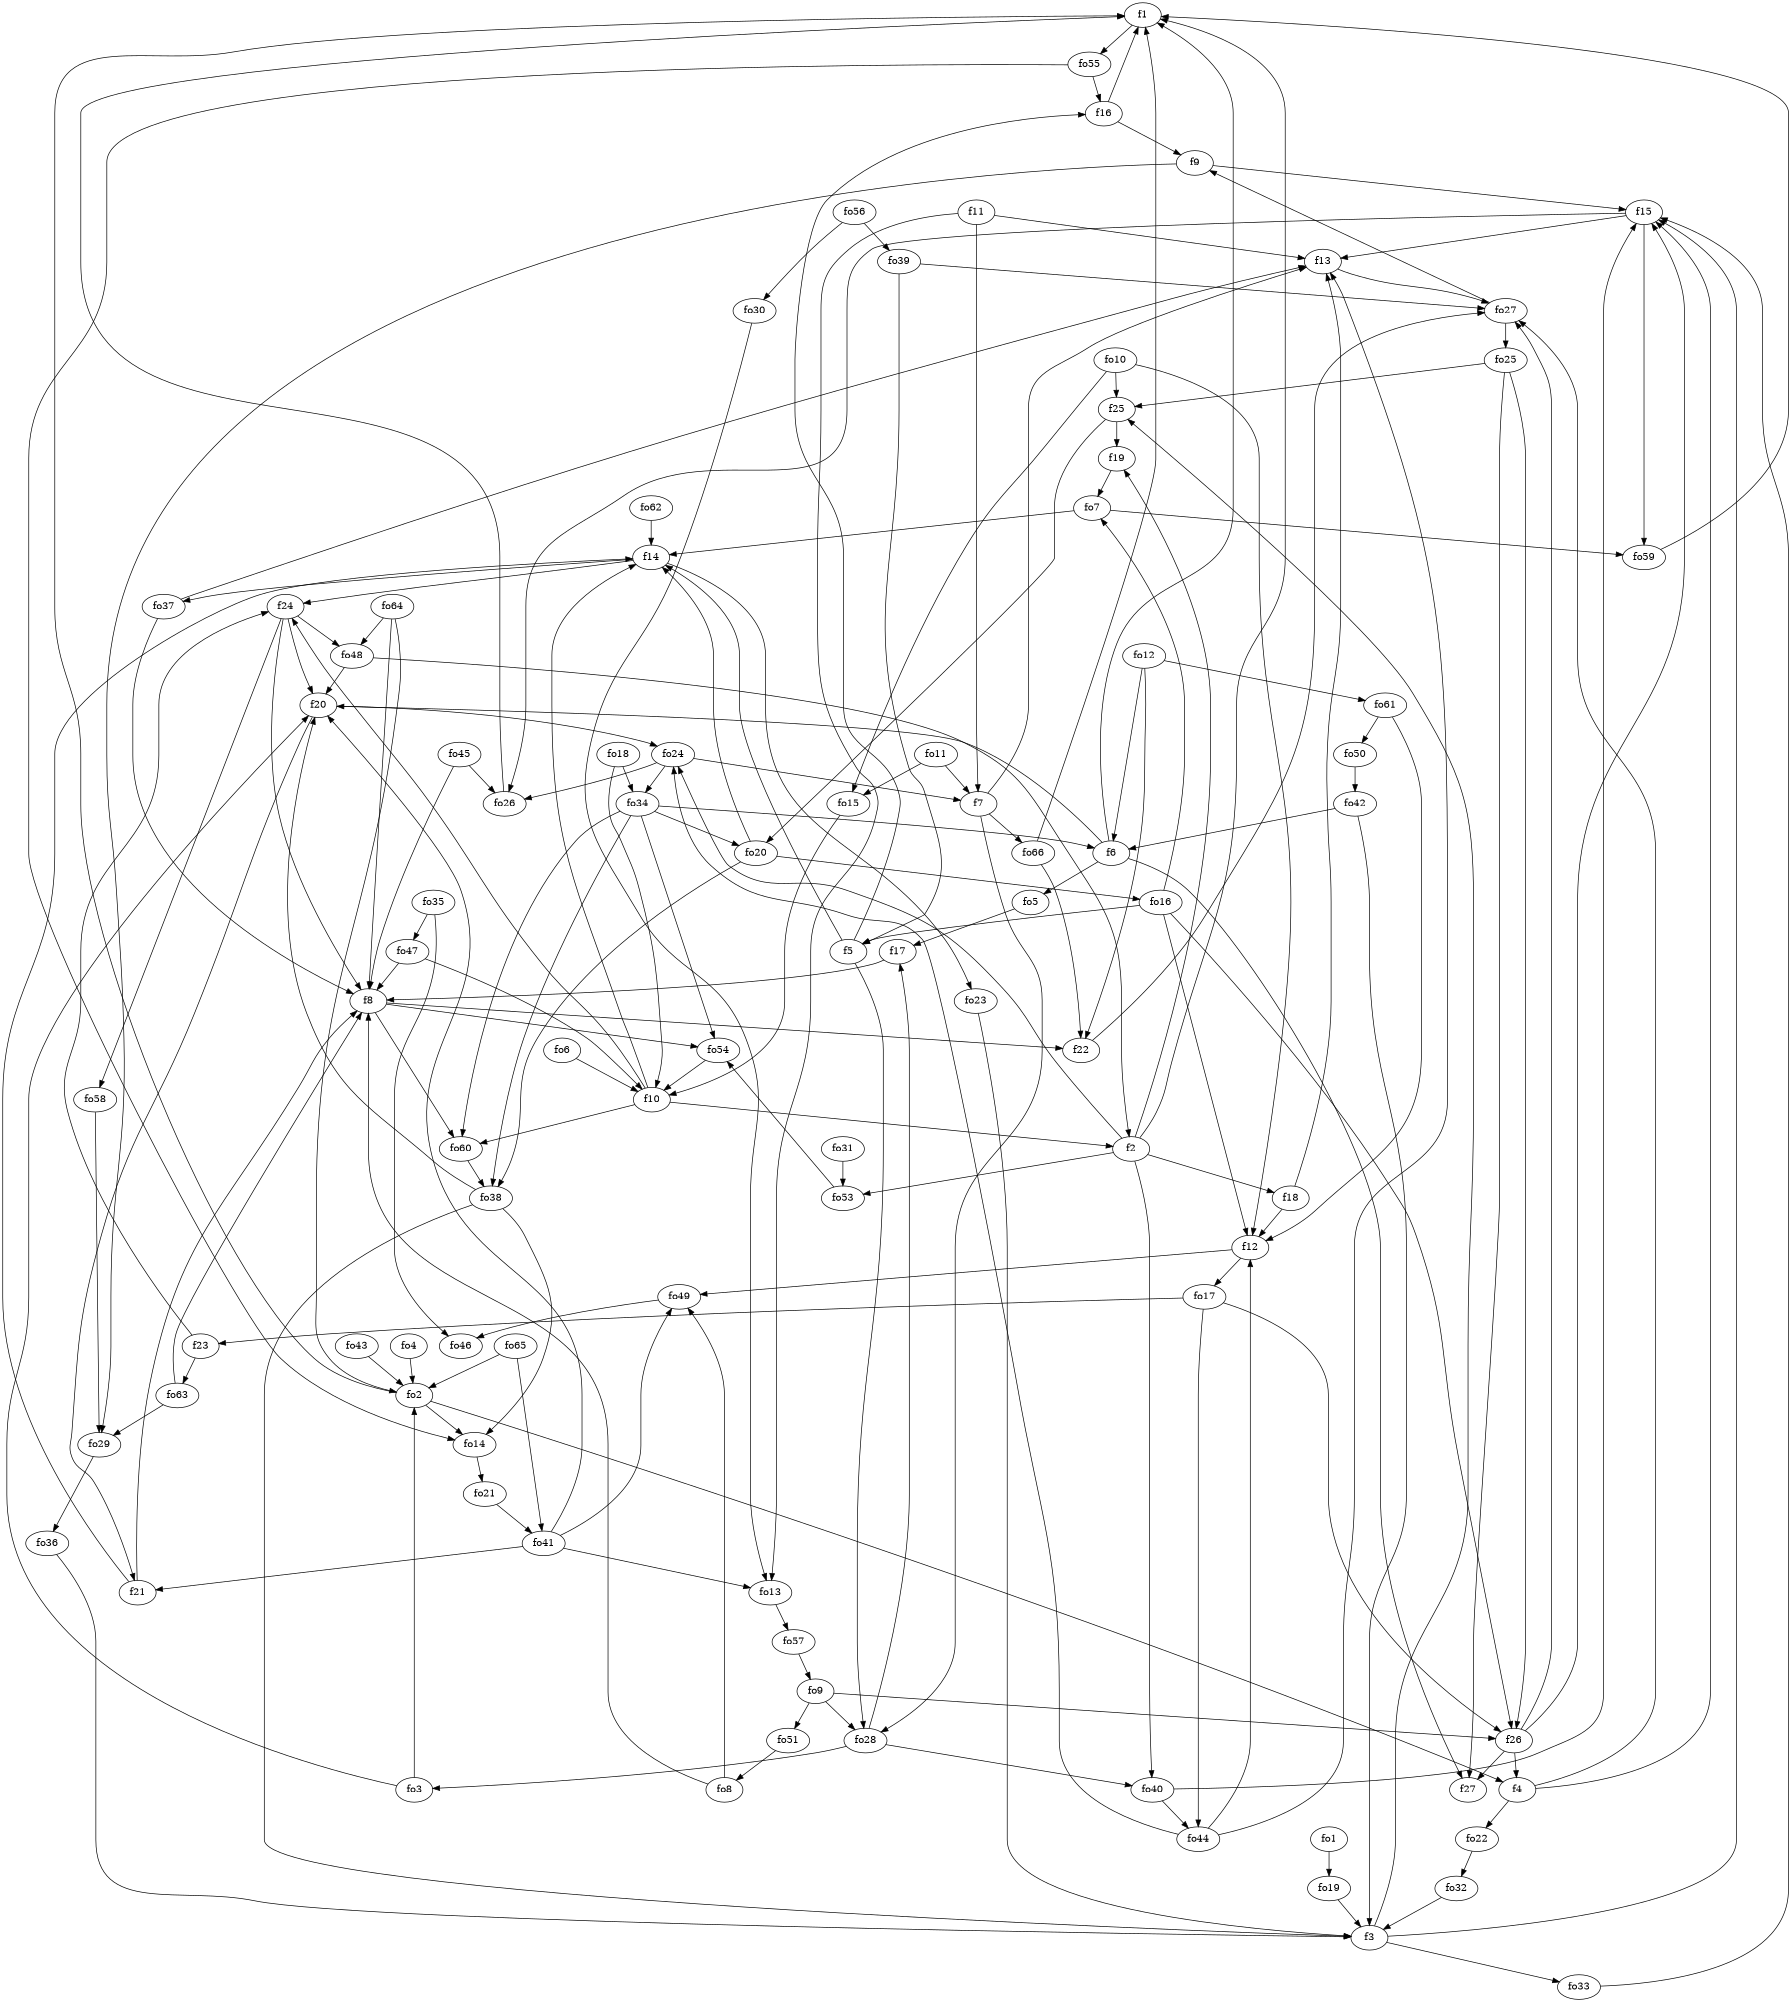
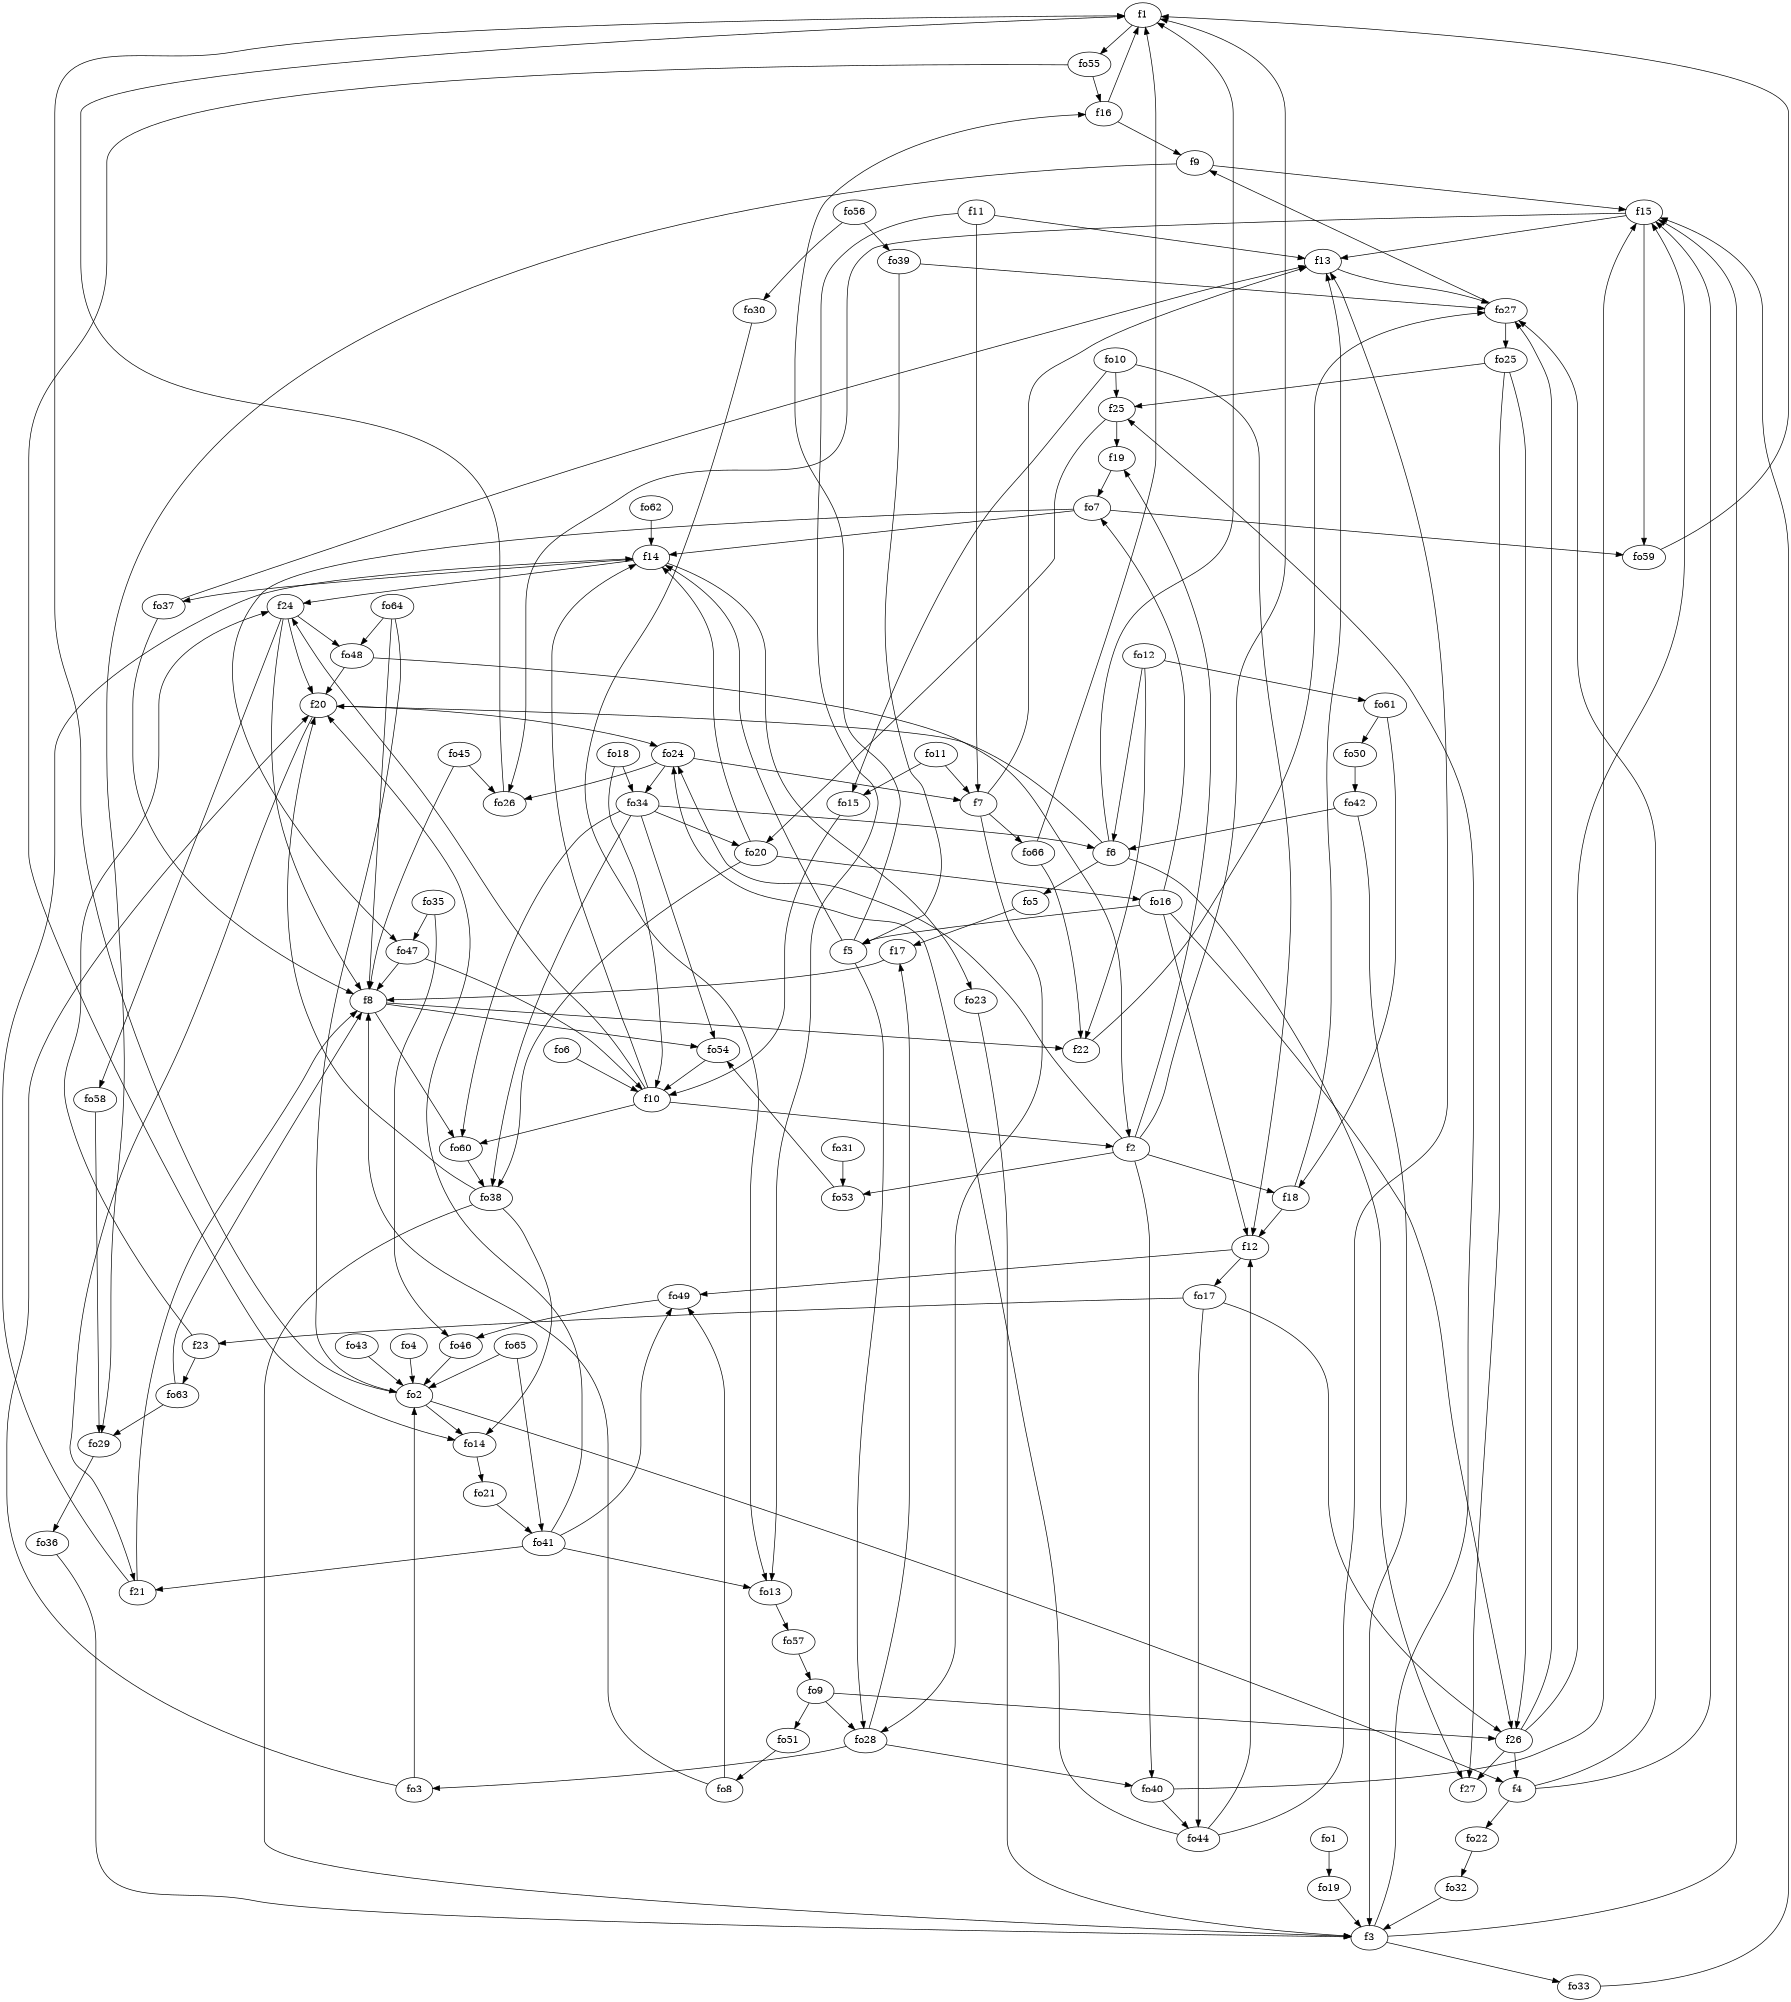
none -> (465, 546)
(1421, 1007) -> (1395, 960)
none -> (440, 1368)
